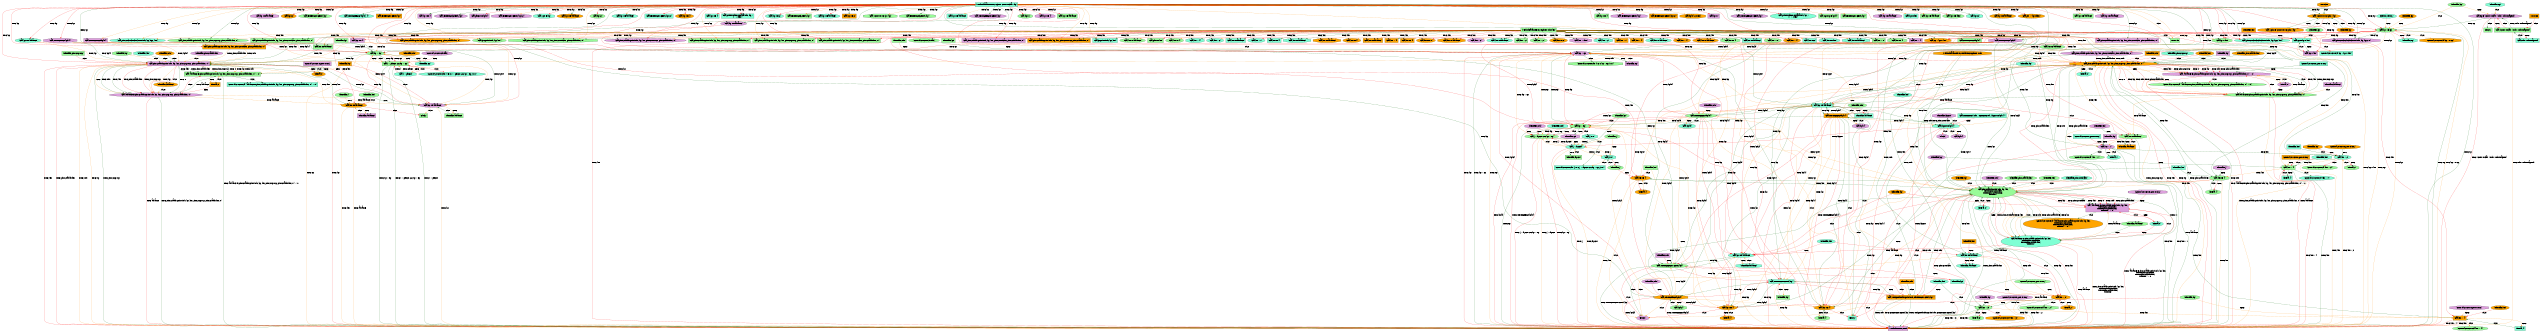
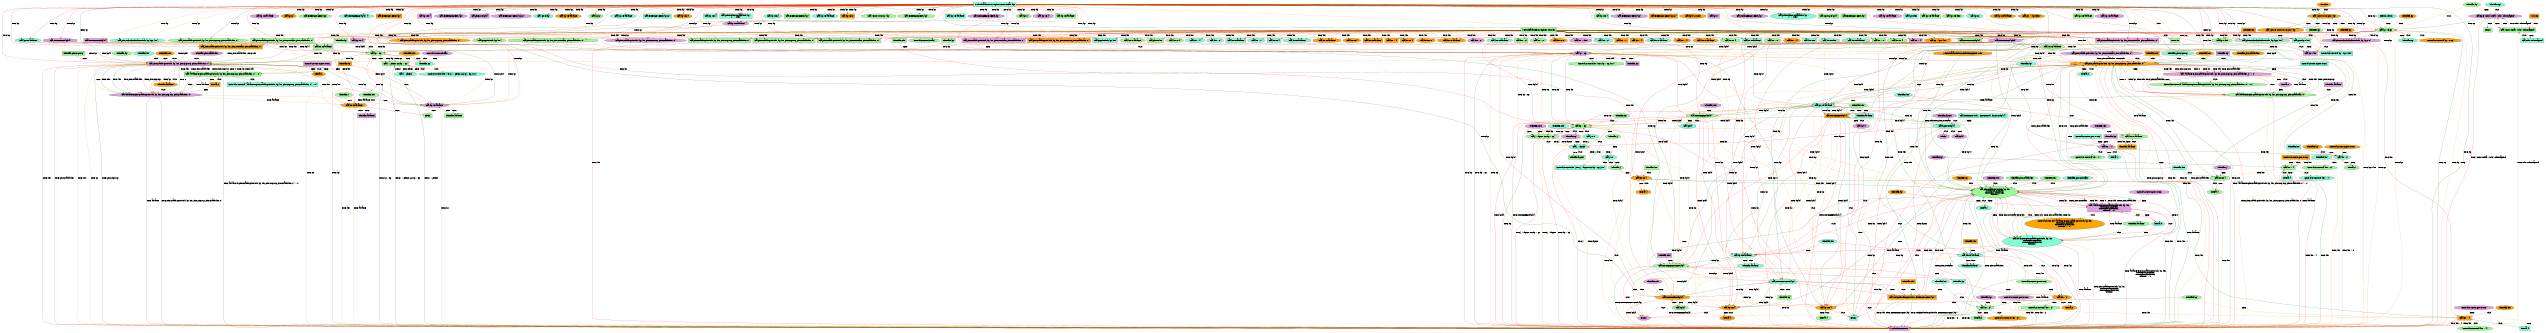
(544, 16) -> (543, 16)
